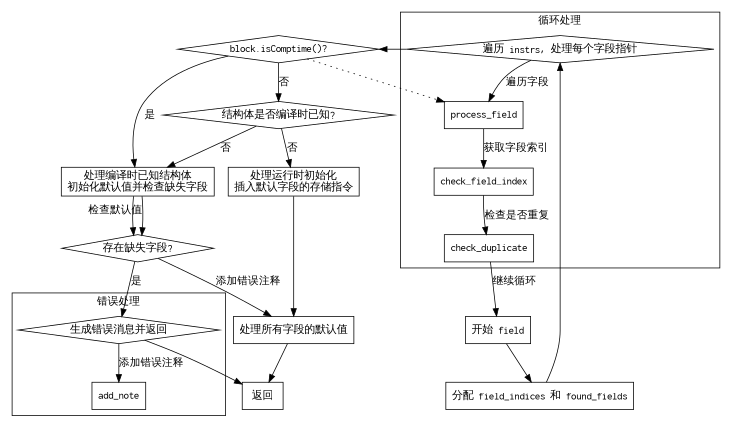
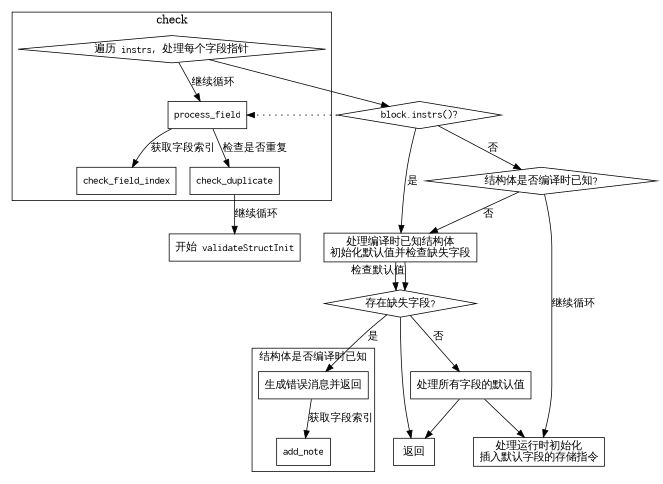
(560, 21) -> (172, 21)
(279, 49) -> (419, 115)
(528, 82) -> (213, 82)
(293, 148) -> (574, 304)
(484, 211) -> (220, 144)
(294, 252) -> (502, 416)
(248, 281) -> (439, 336)
(119, 302) -> (313, 357)
(119, 330) -> (313, 385)
(498, 330) -> (235, 248)
(191, 359) -> (402, 374)
(151, 363) -> (341, 418)
(540, 396) -> none
